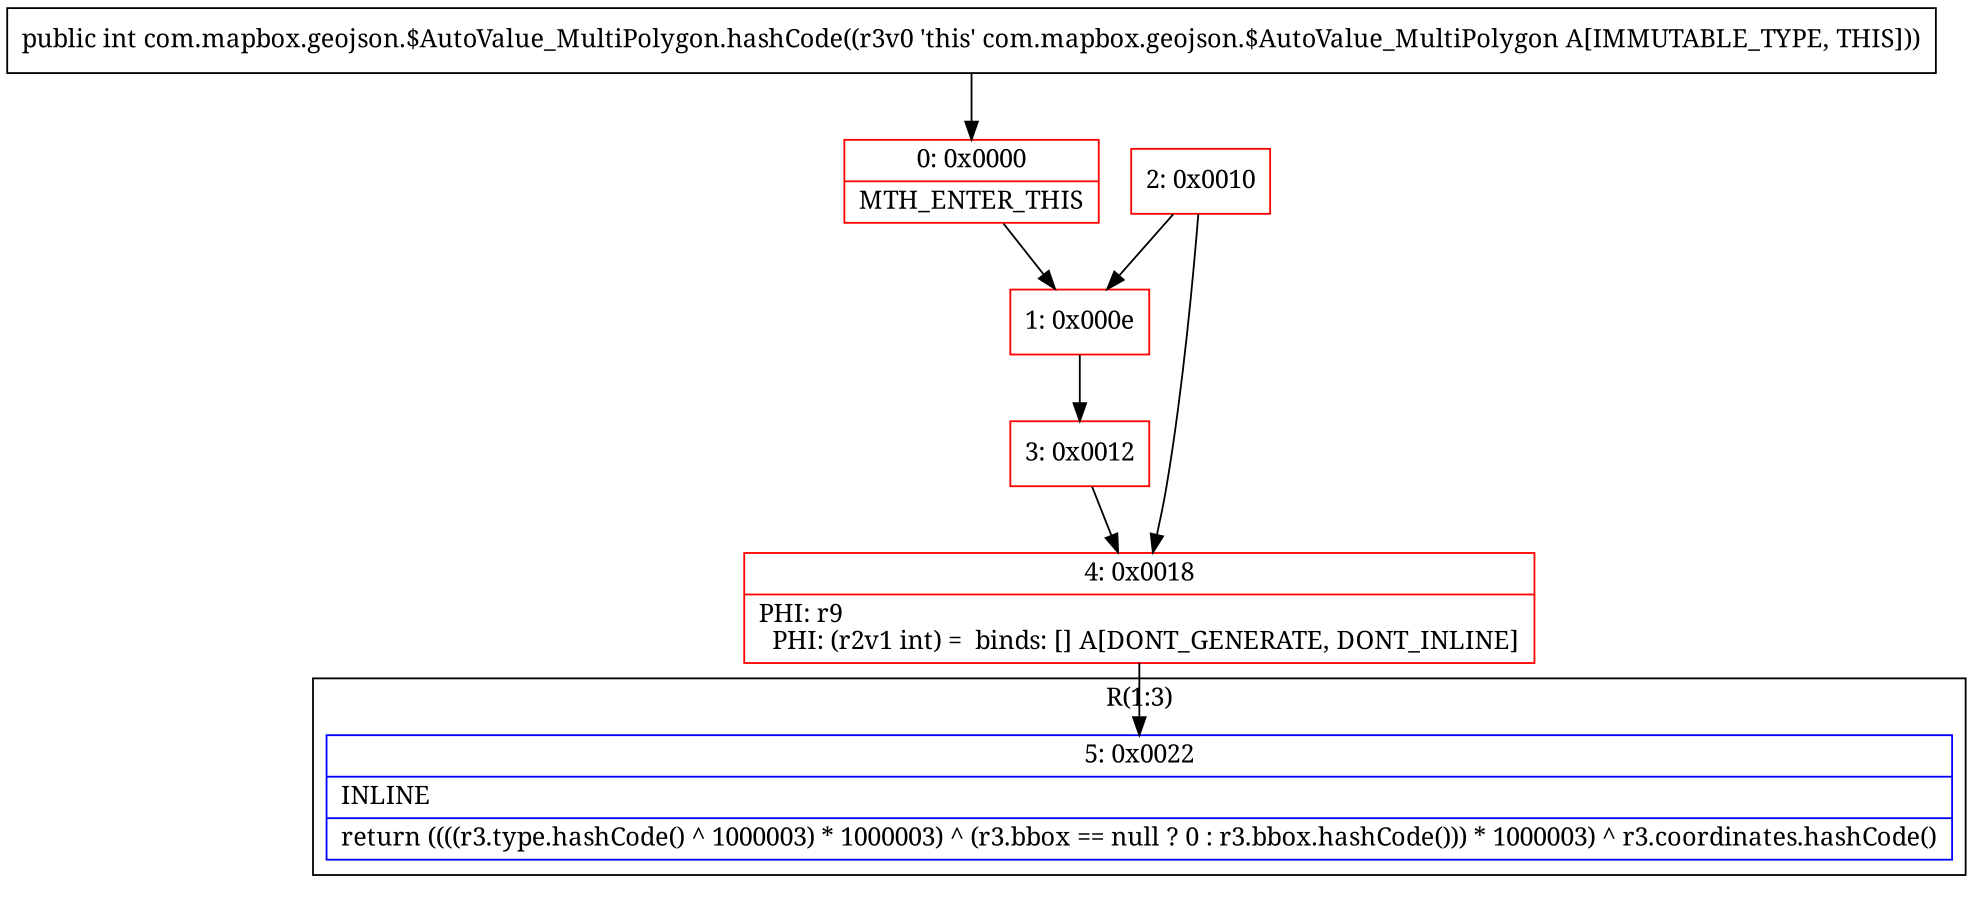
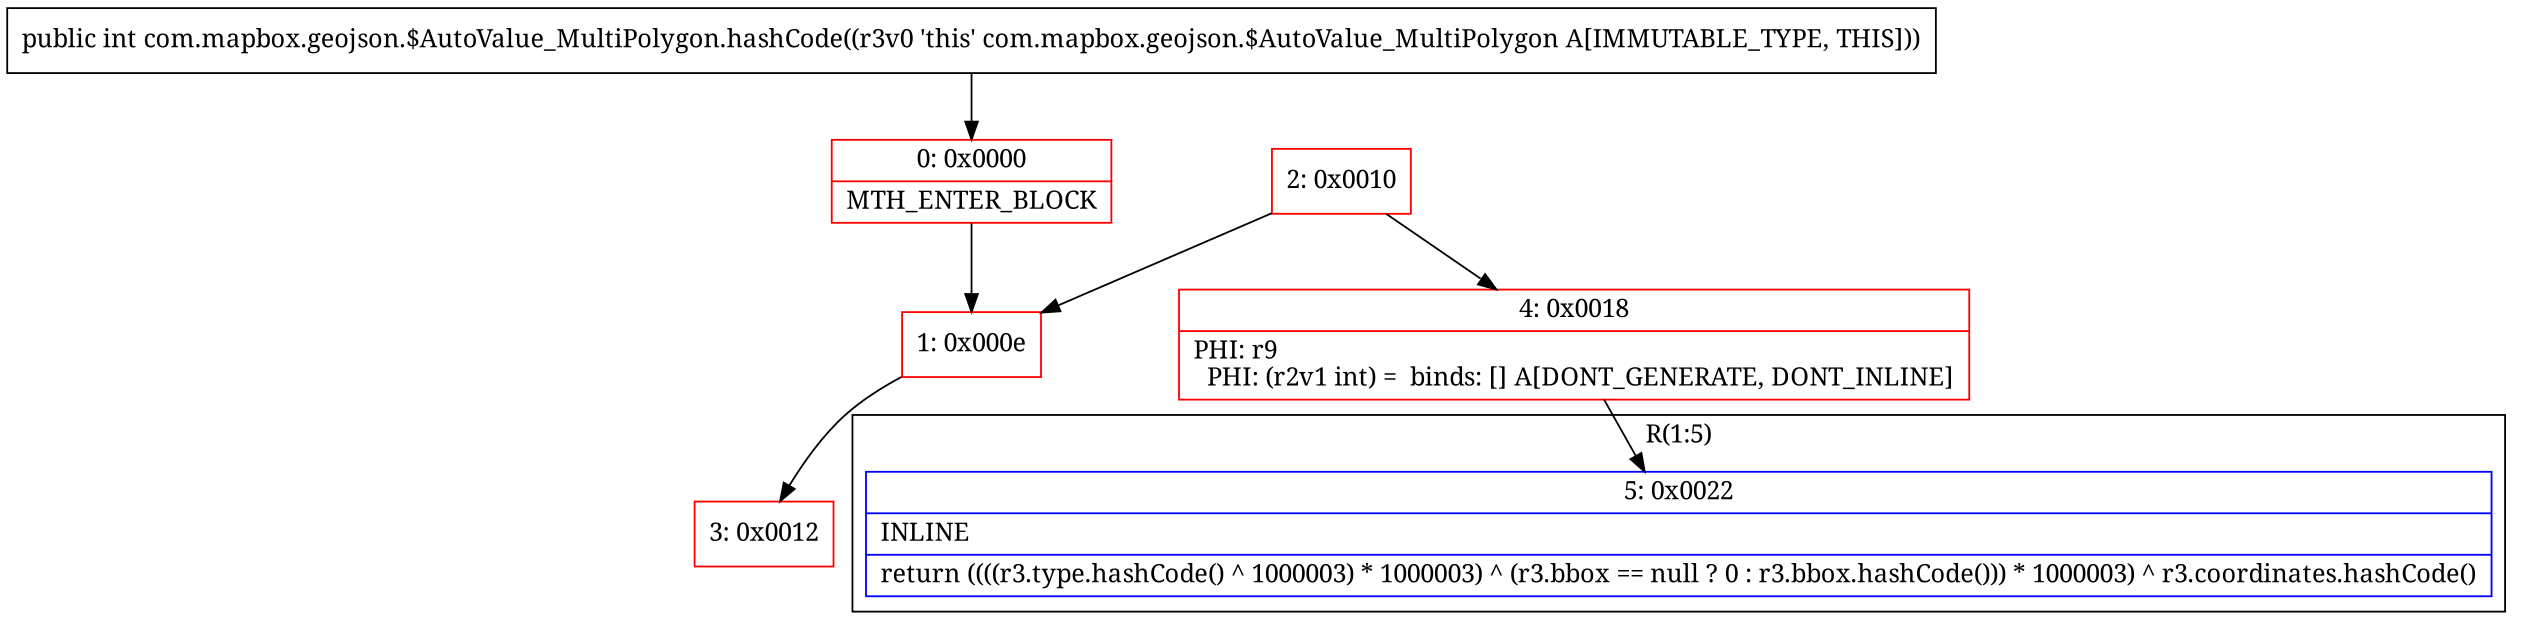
(972, 201) -> (972, 201)
(1102, 511) -> none
(1139, 699) -> (1679, 436)
